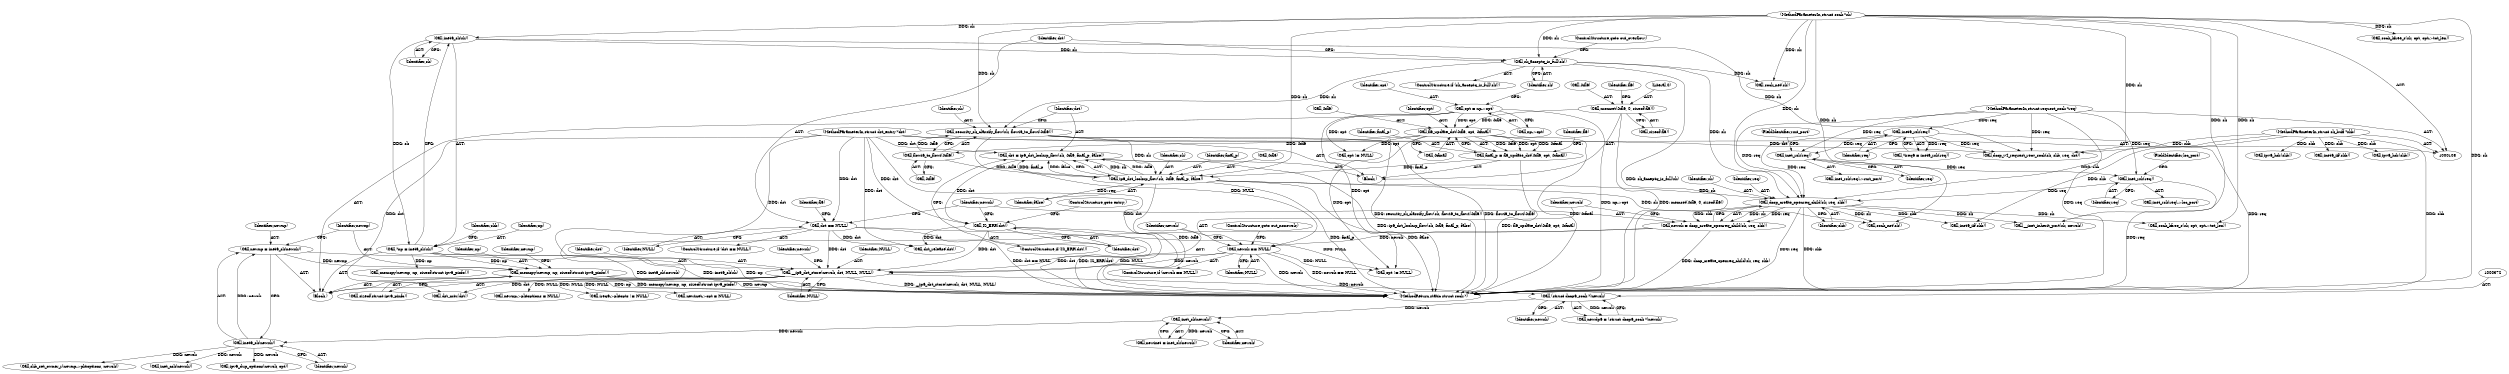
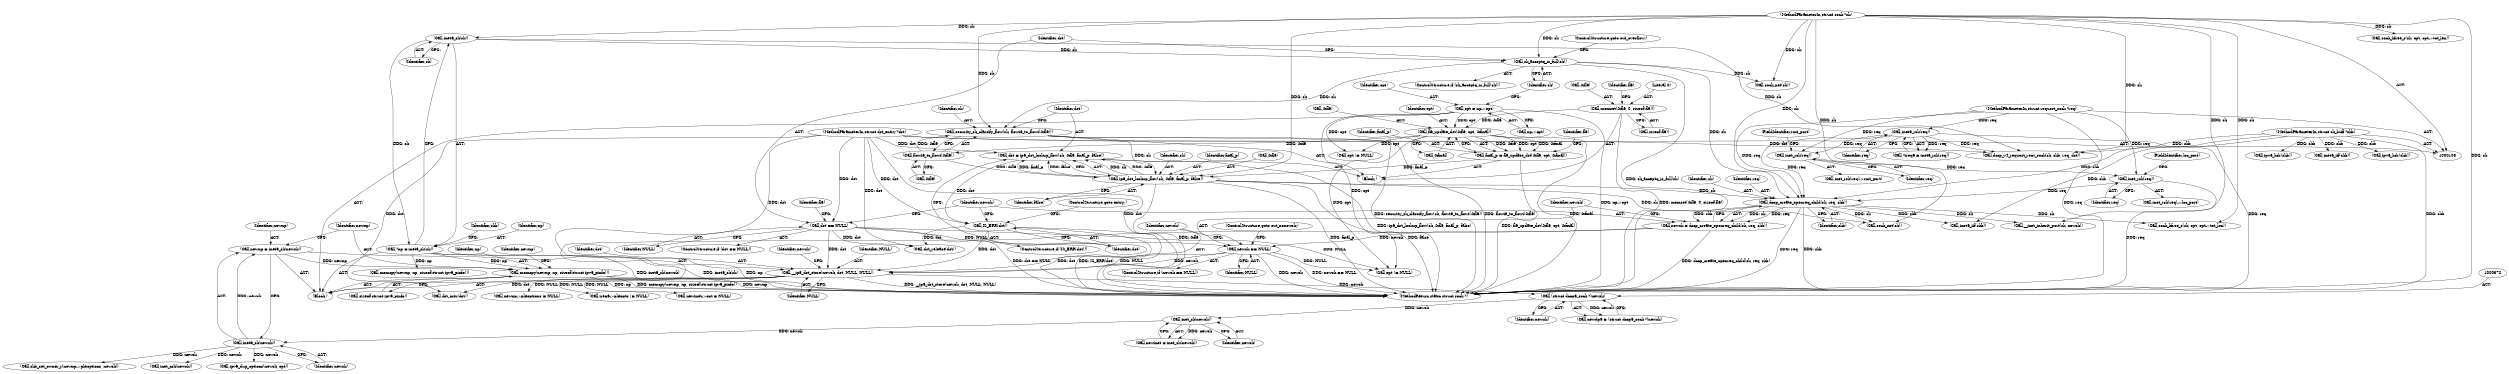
(2032, 131) -> none
(1159, 188) -> (1113, 243)
(1106, 191) -> (1106, 191)
